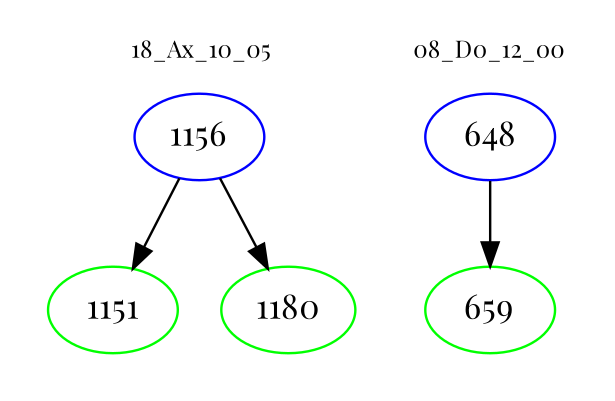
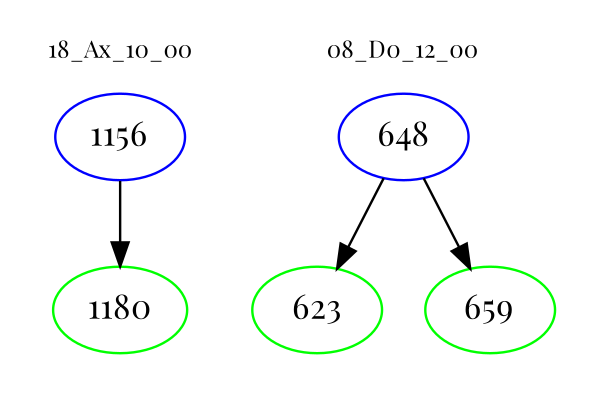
(202, 52) -> (121, 52)
(113, 310) -> none
none -> (317, 310)
